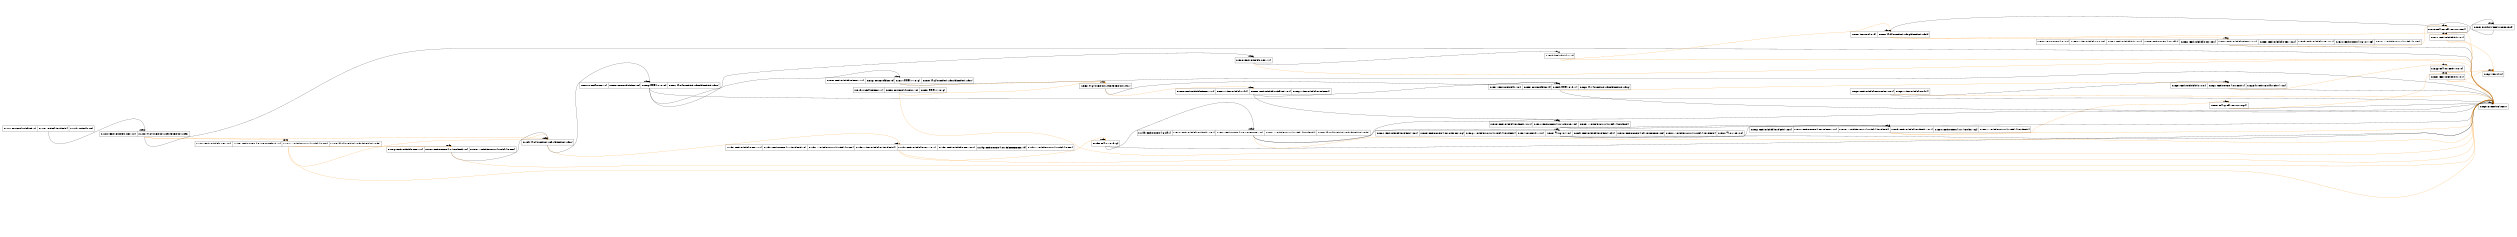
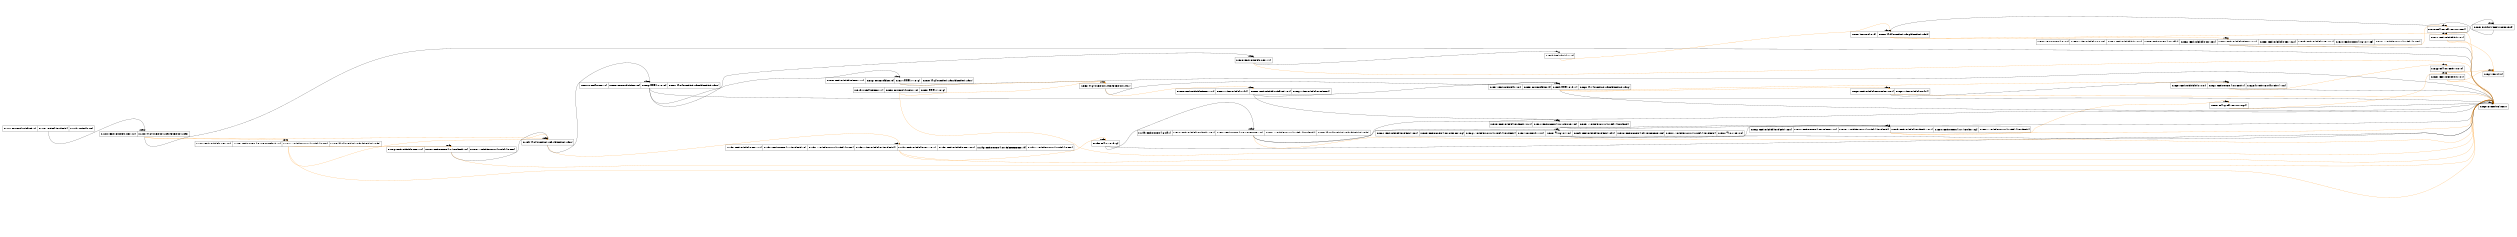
(2040, 60) -> none
none -> (1724, 89)
